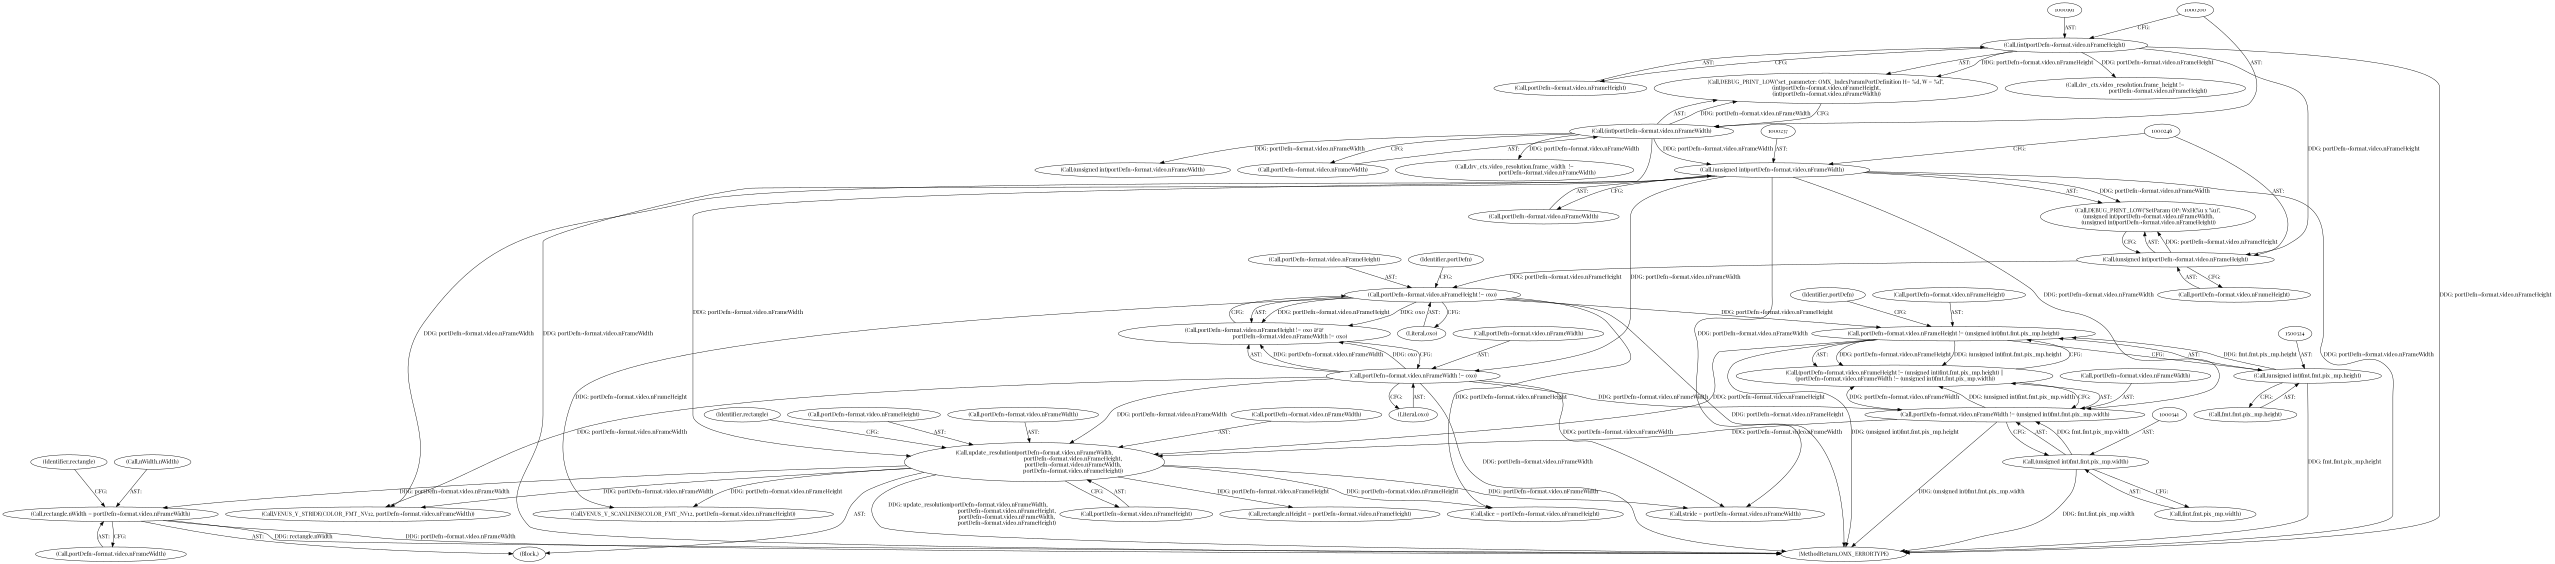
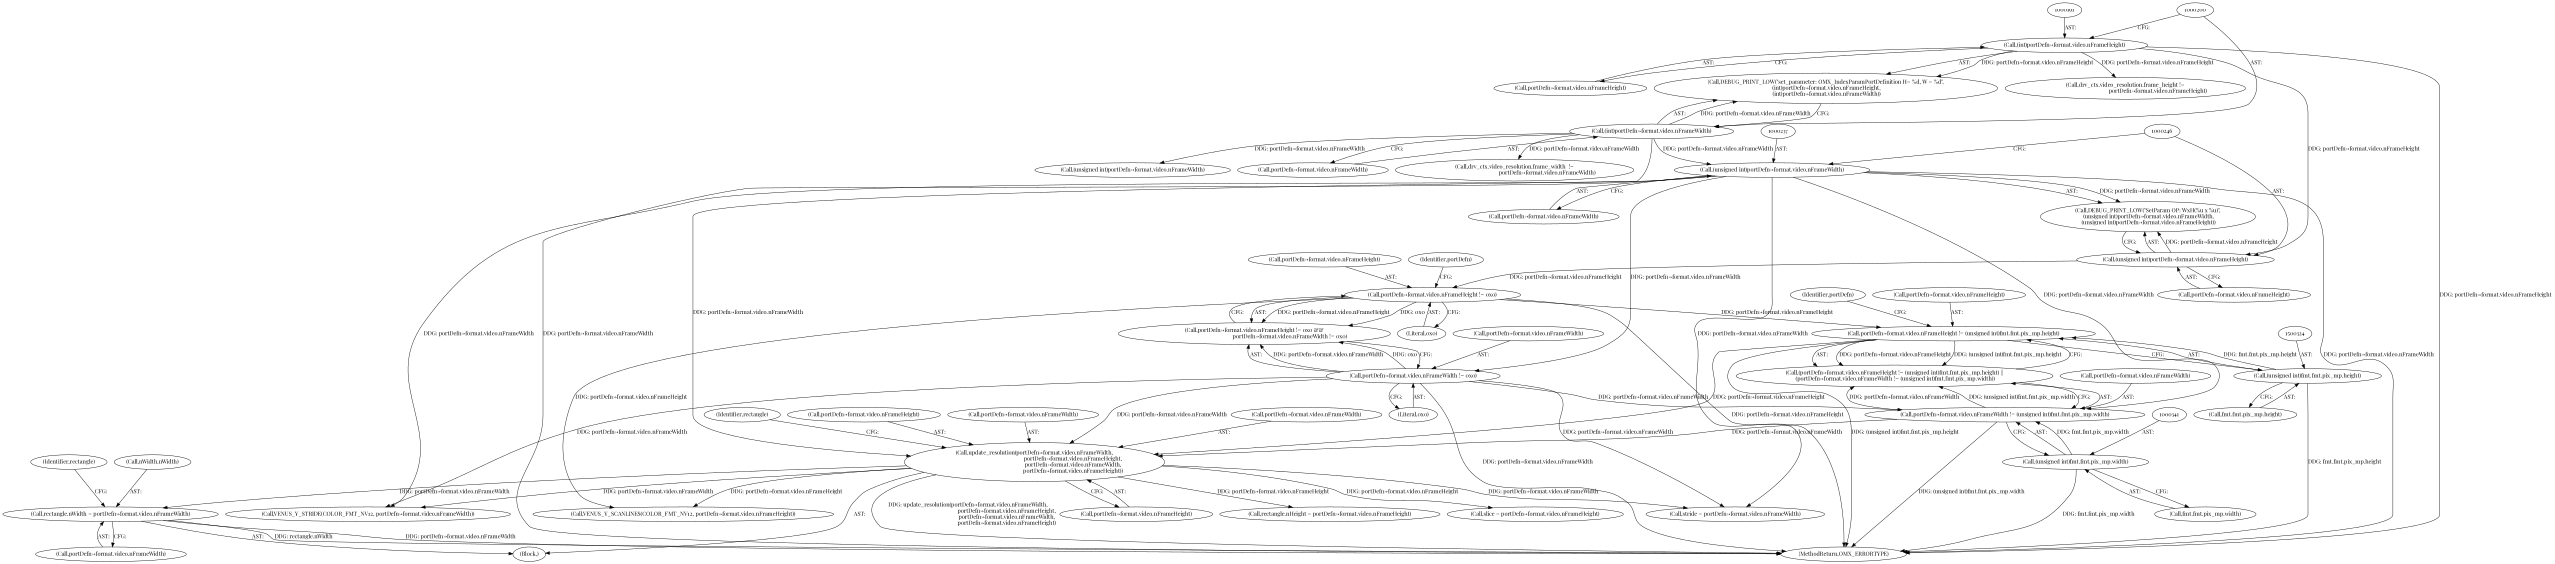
(1551, 376) -> none
